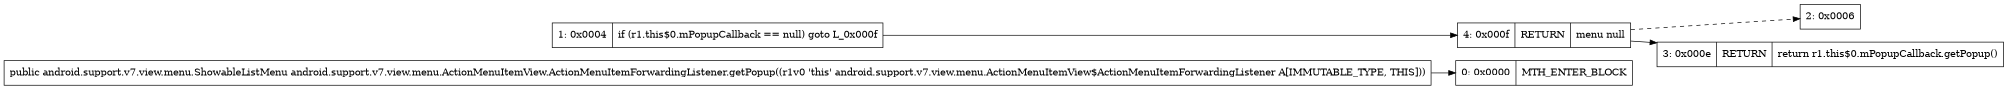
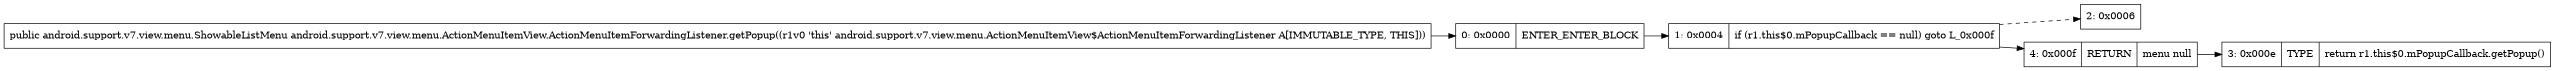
(1712, 24) -> (2036, 22)
none -> (1653, 36)
(1744, 54) -> (2300, 54)
(1574, 73) -> (1580, 36)
